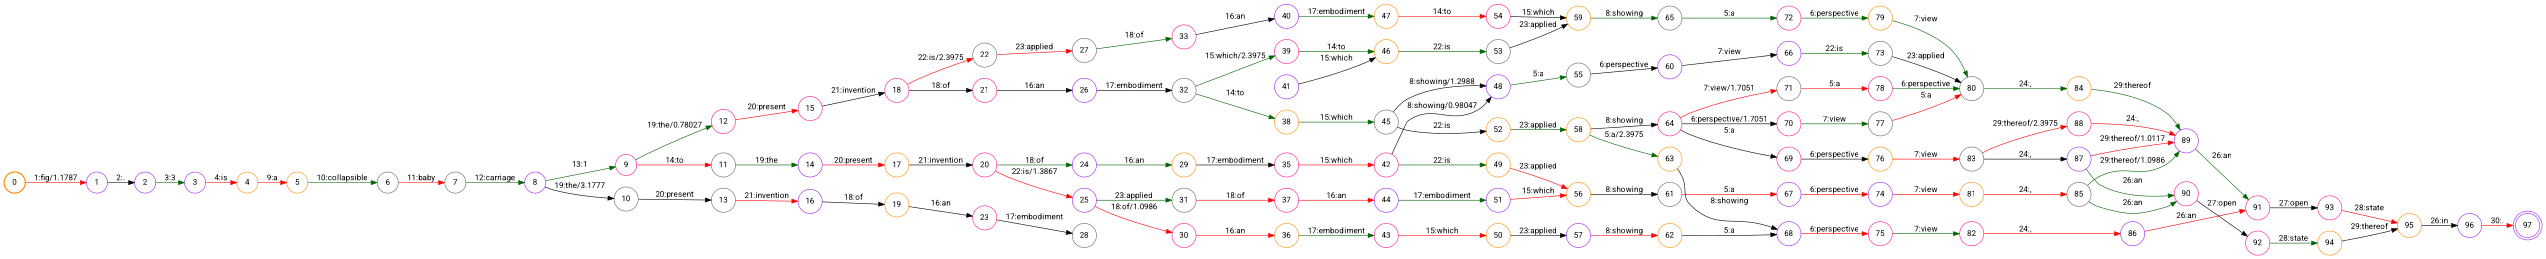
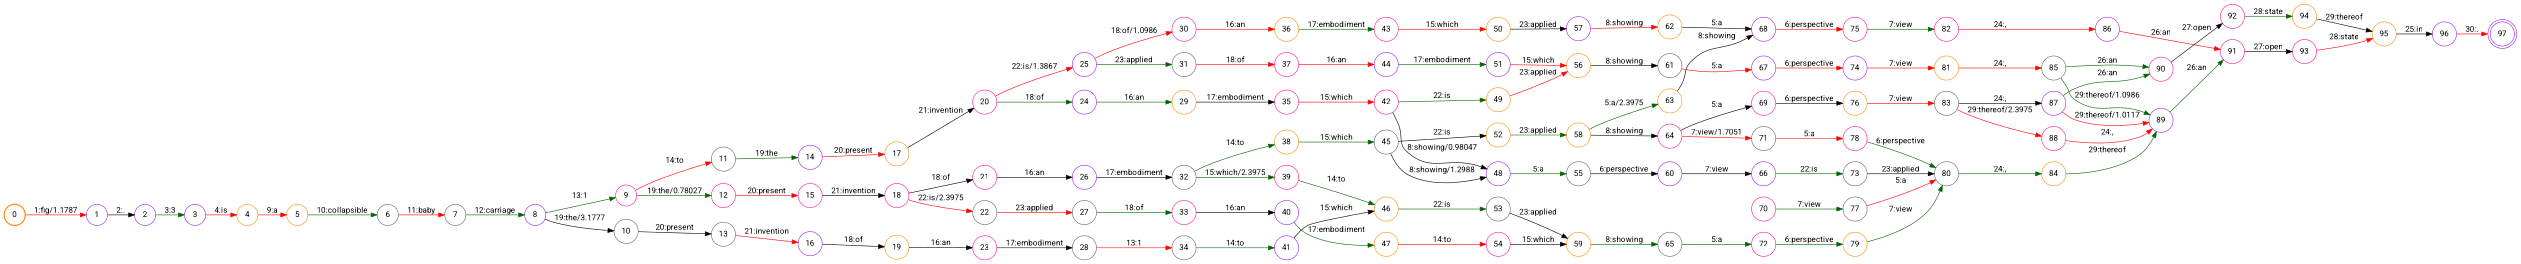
(1726, 124) -> none
(2440, 221) -> (2414, 30)
none -> (1184, 248)
